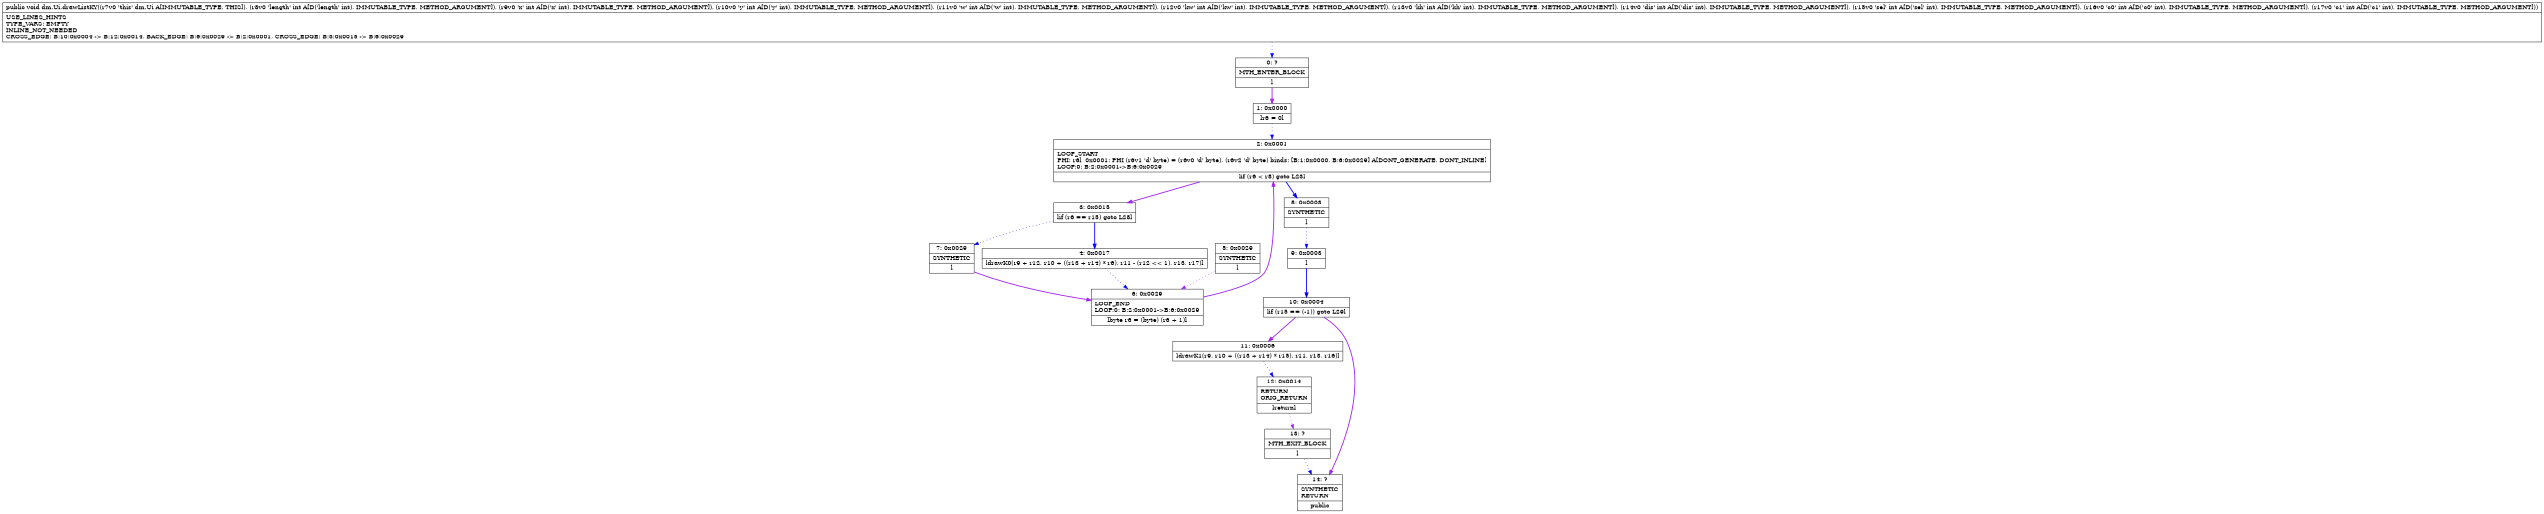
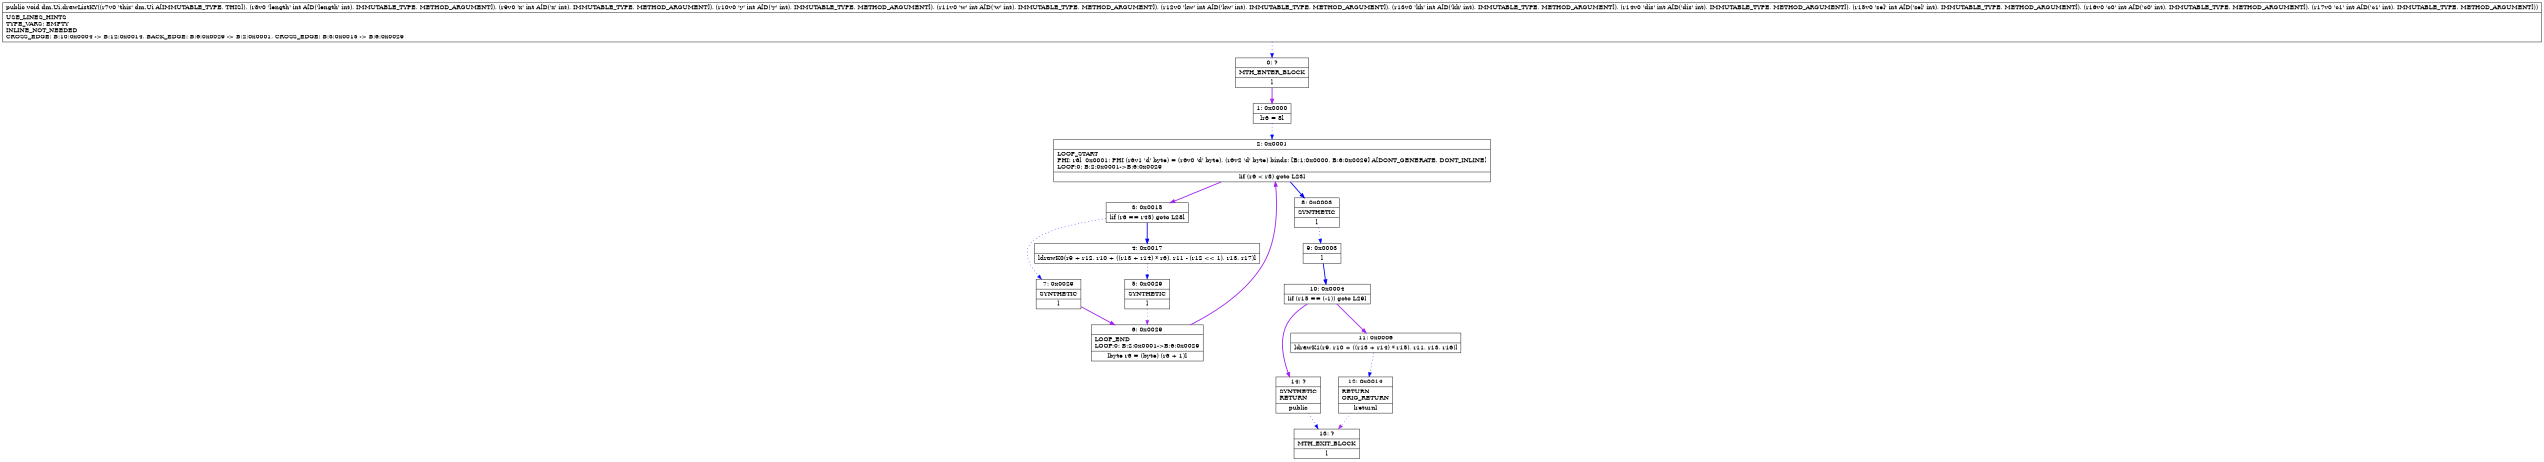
(1272, 118) -> (1272, 118)
(1095, 217) -> (1147, 217)
(1115, 277) -> (1147, 269)
(1307, 465) -> (1312, 419)
